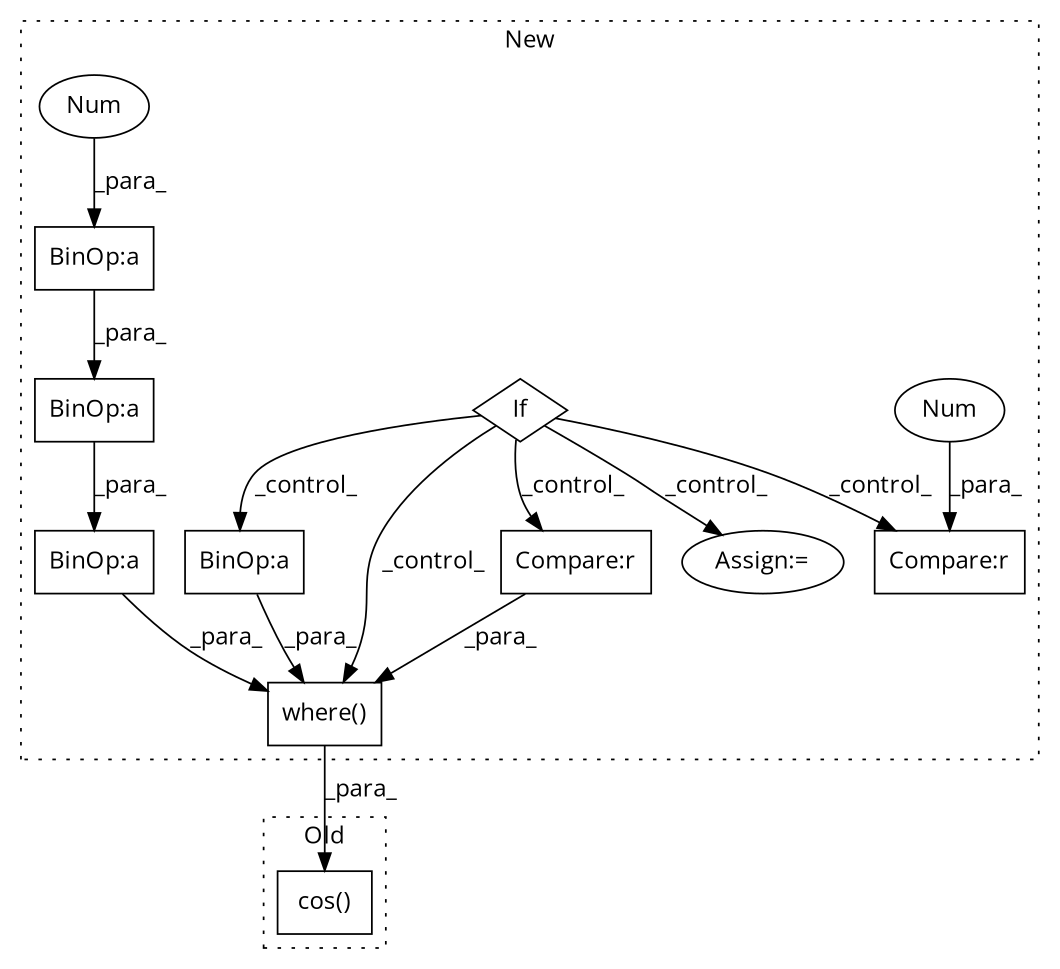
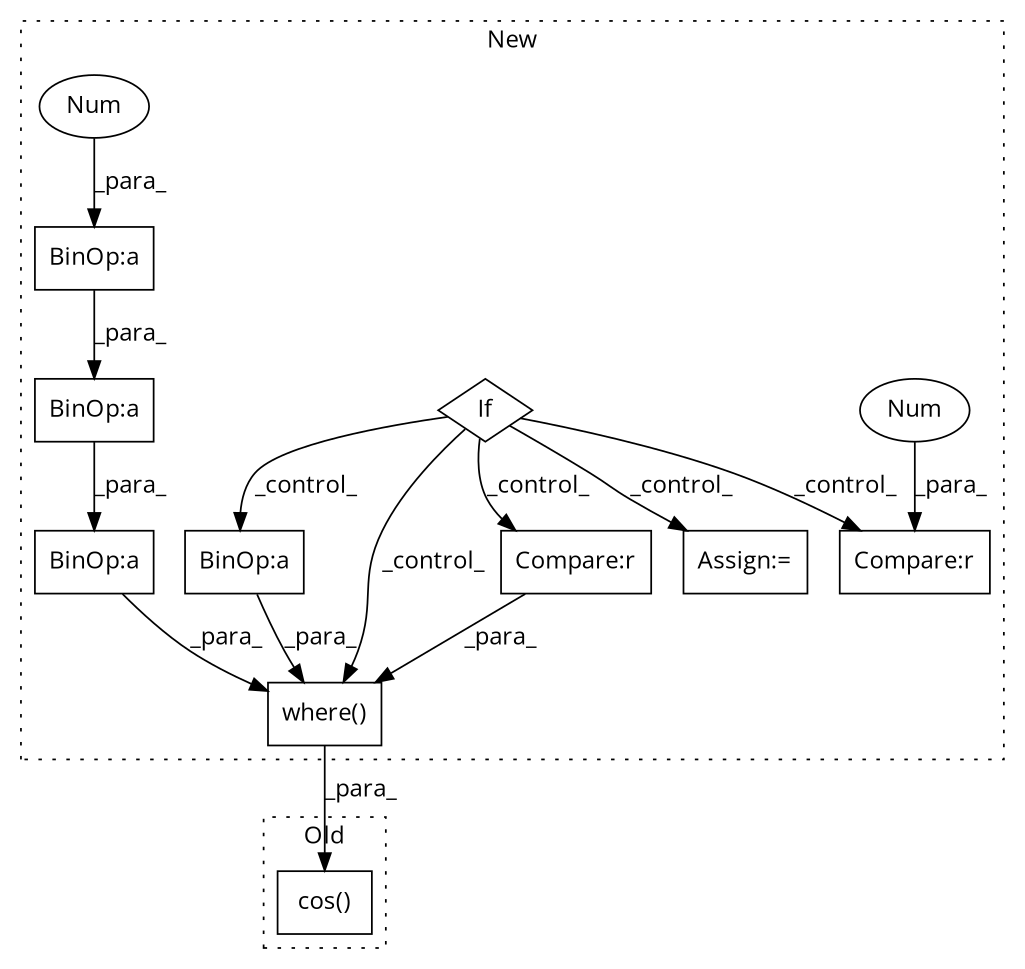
(763, 562) -> (745, 562)
